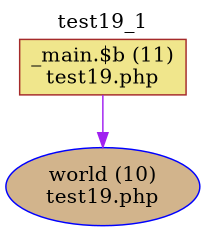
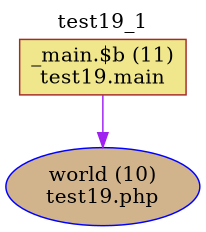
(103, 67) -> (103, 67)
